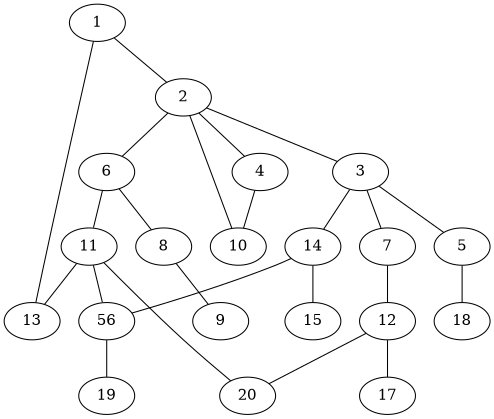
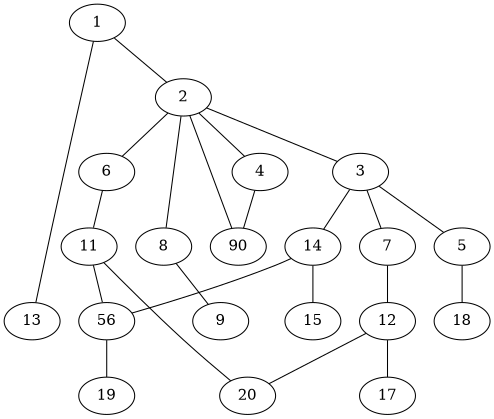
(135, 209) -> (174, 172)
(238, 247) -> (238, 247)
(61, 284) -> none
